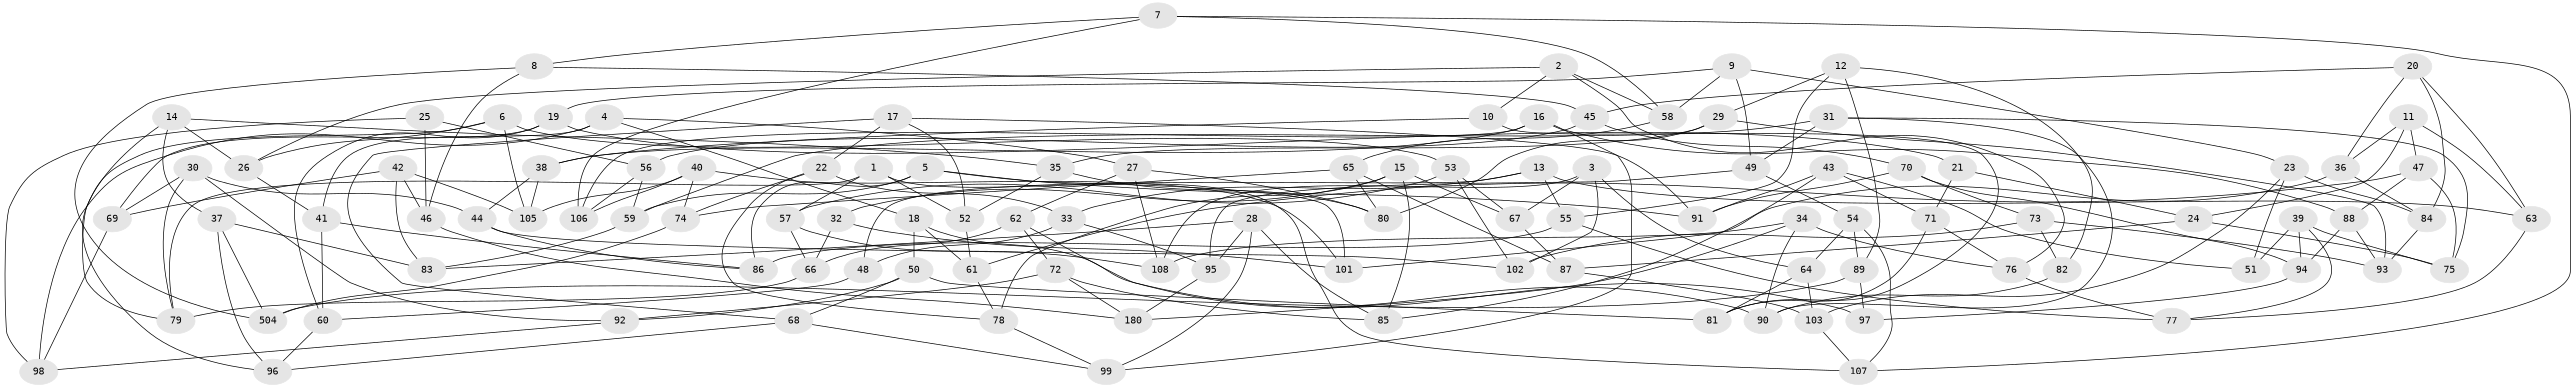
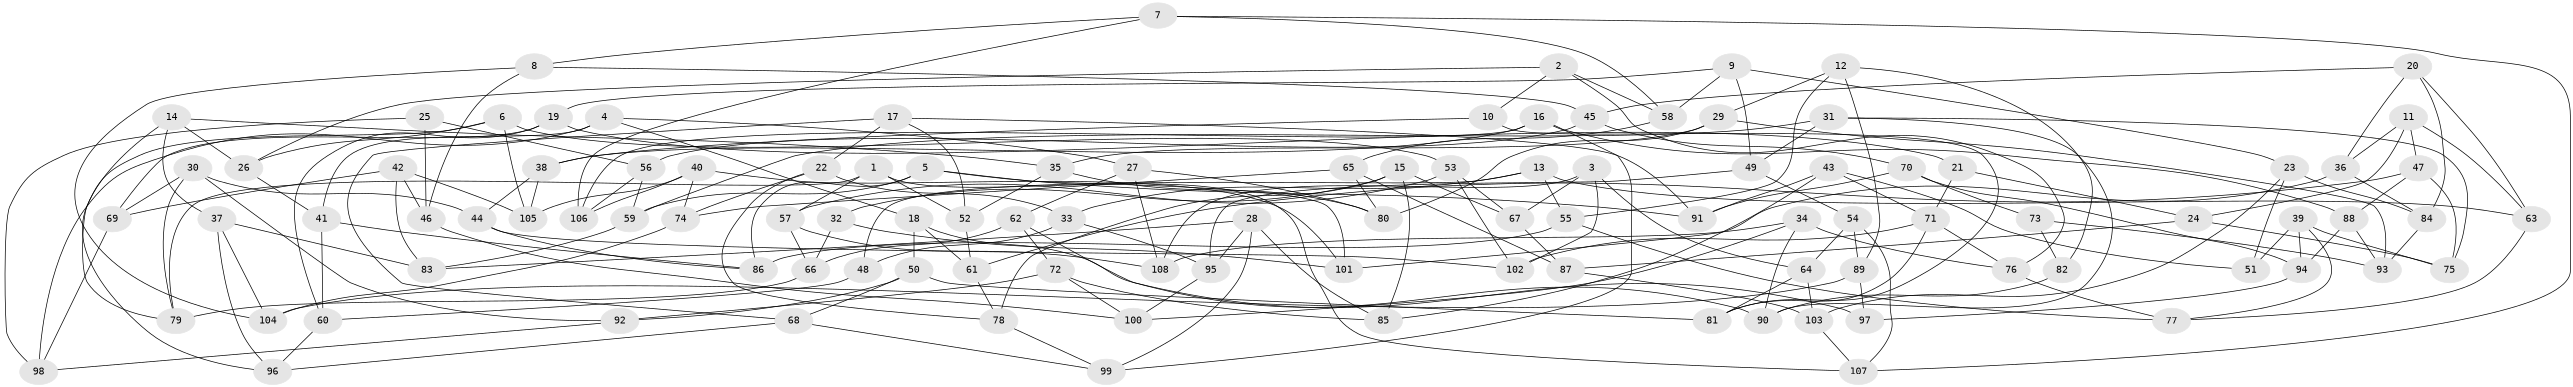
(1772, 236) -> (1721, 239)
(268, 321) -> (268, 321)
(1133, 321) -> (1133, 321)
